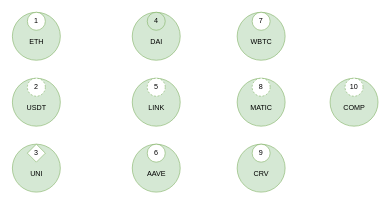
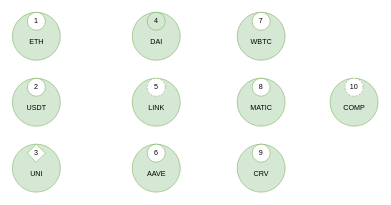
(36, 87) -> (36, 87)
(261, 87) -> (261, 87)
